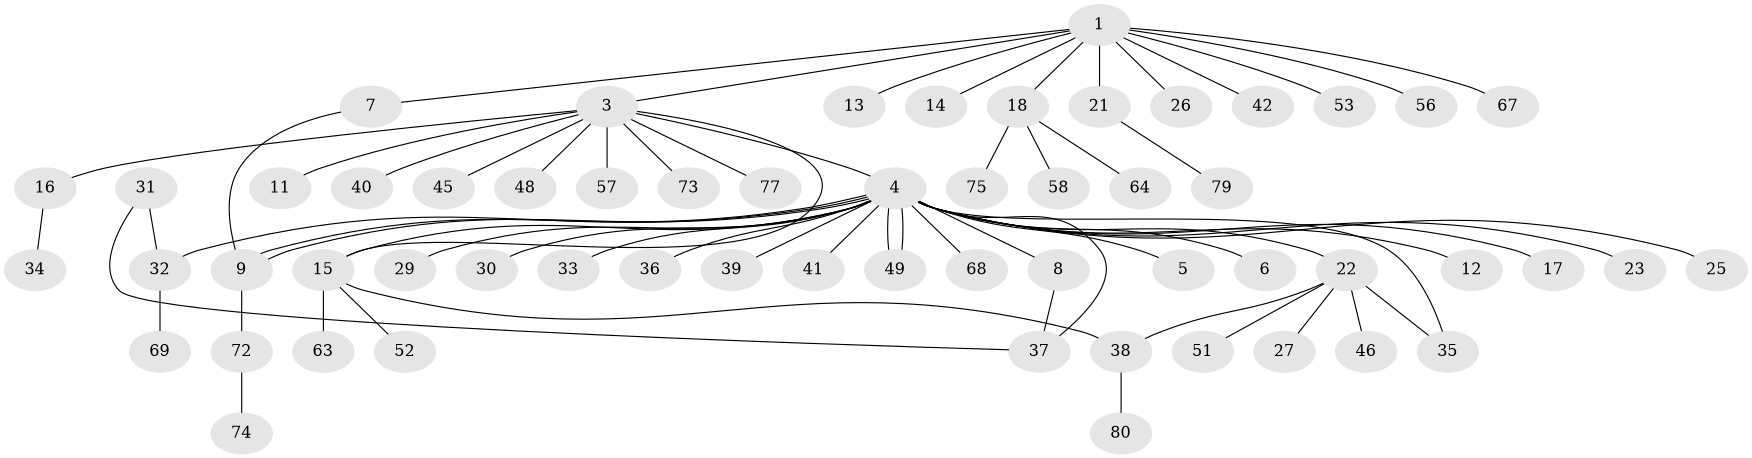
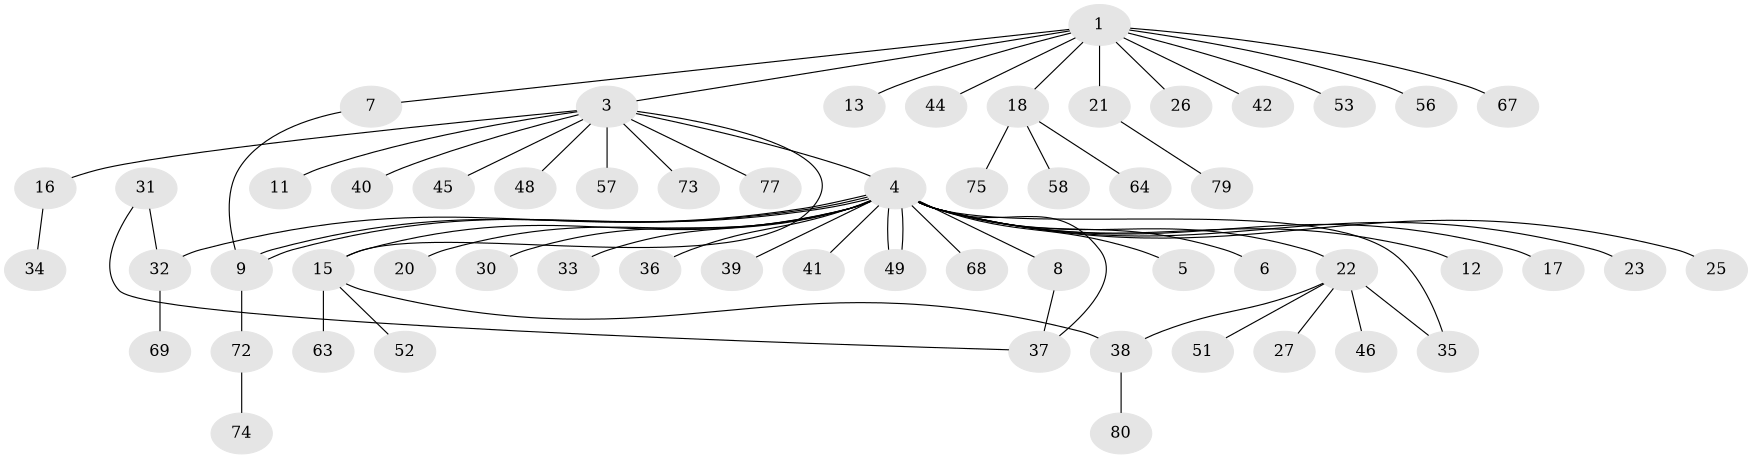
(936, 107) -> (936, 107)
(405, 270) -> (405, 270)
